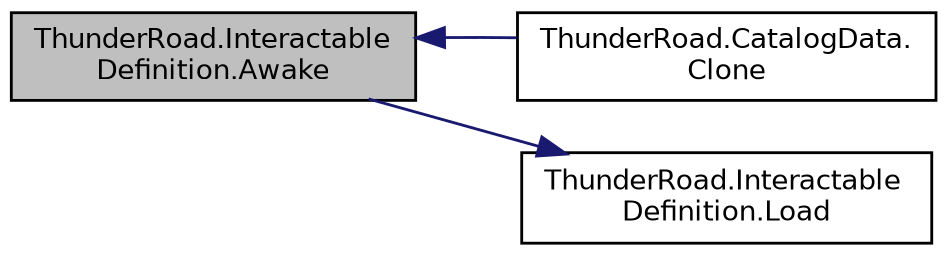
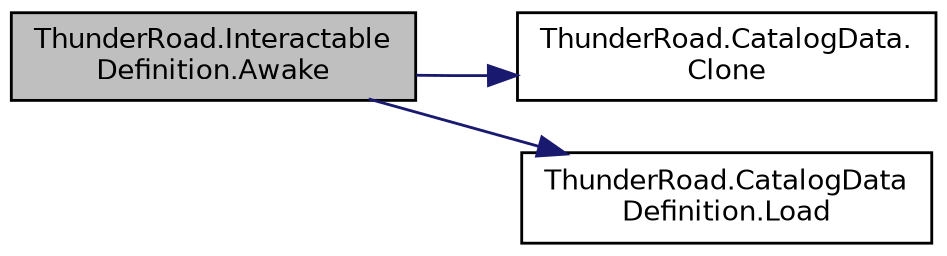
(481, 37) -> (452, 76)
(727, 198) -> (727, 198)
